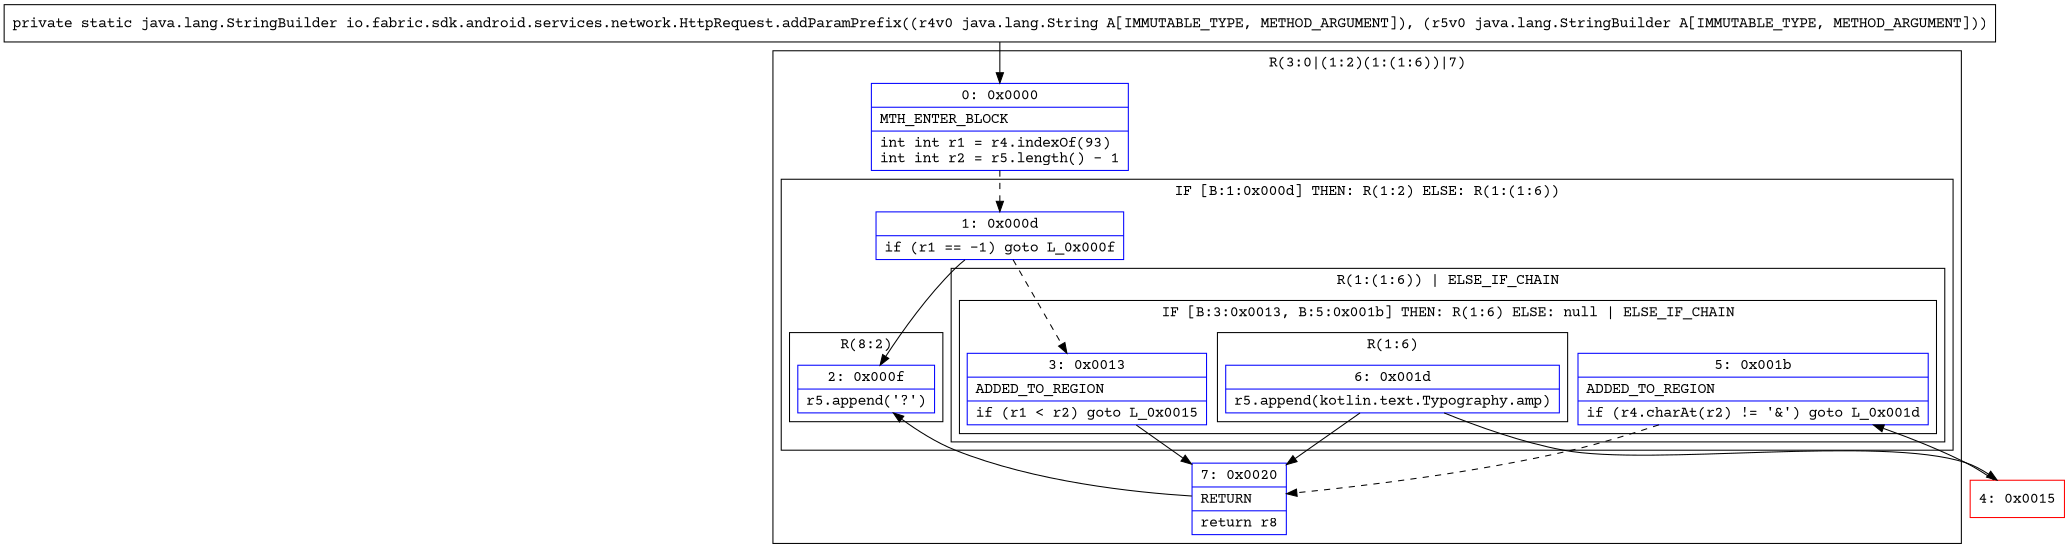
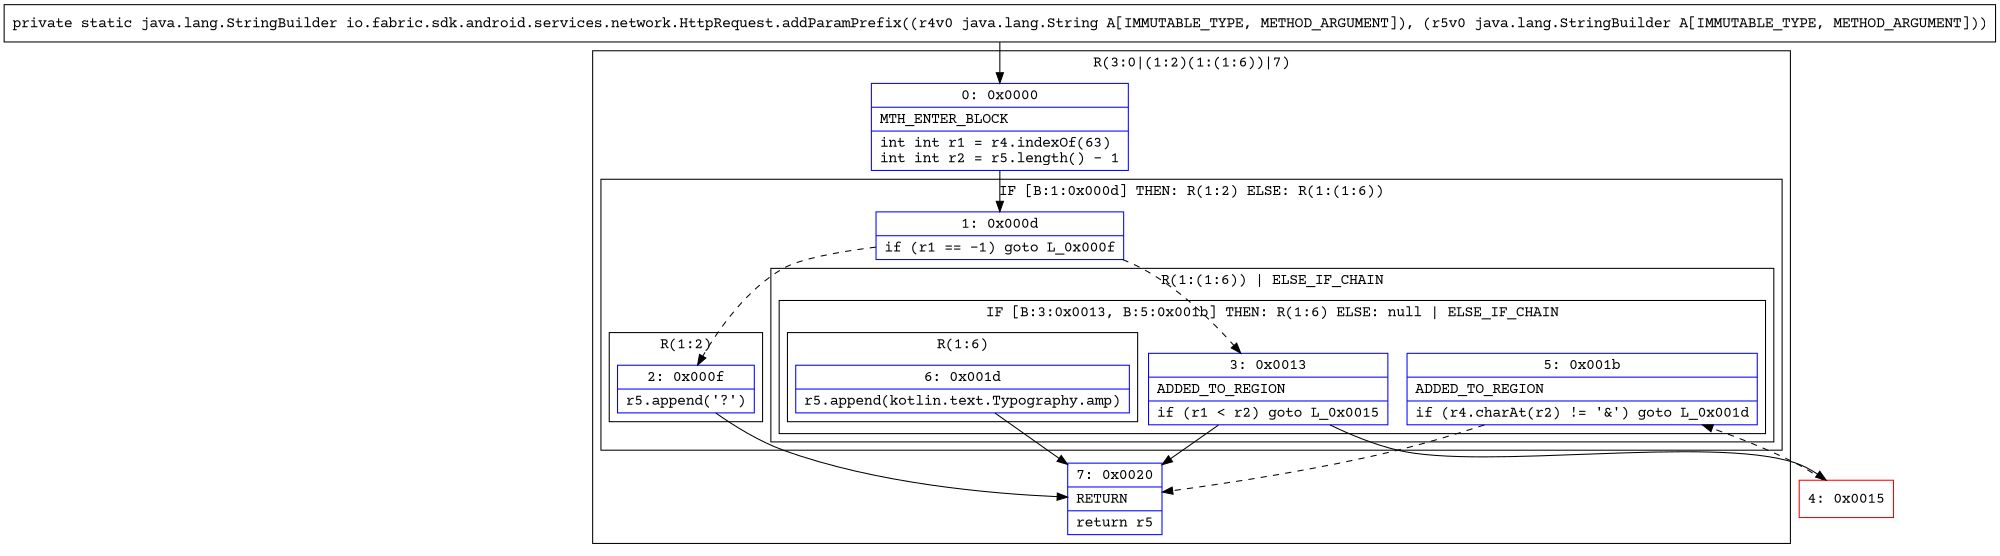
(995, 142) -> (995, 142)
(1000, 186) -> (1000, 186)
(922, 306) -> (764, 282)
(866, 345) -> (686, 345)
(1940, 451) -> (1769, 451)
(1715, 454) -> (1499, 457)
(1042, 476) -> (881, 476)
(1239, 522) -> (1115, 522)
